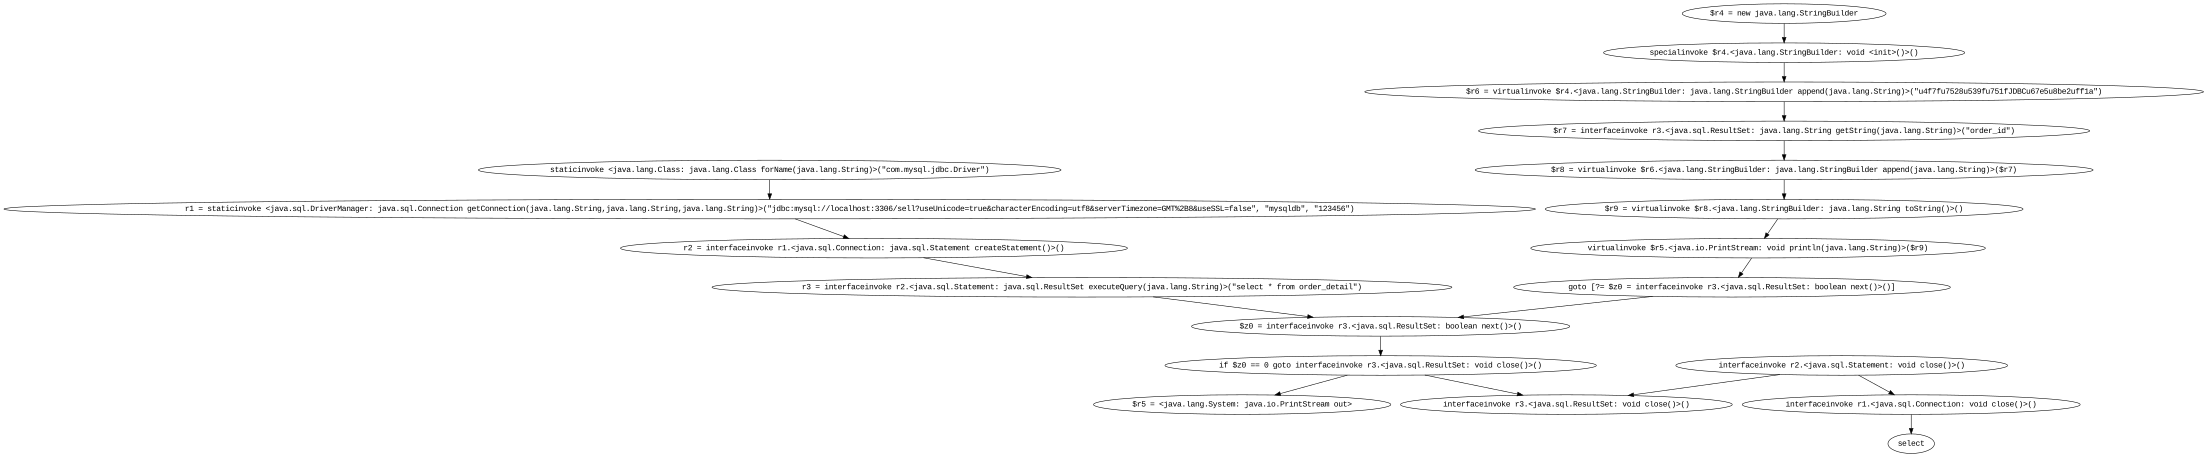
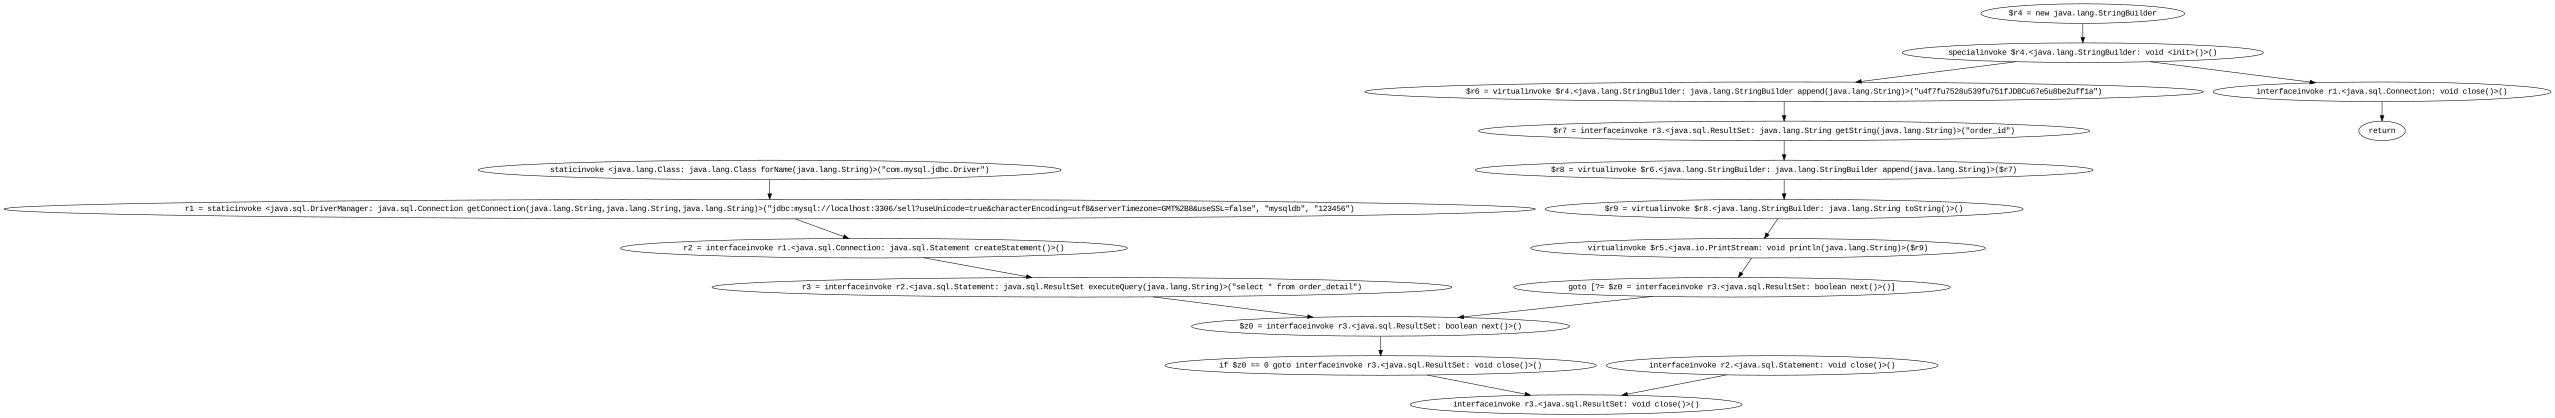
(1874, 384) -> (2230, 72)
(1242, 405) -> none
(1911, 444) -> (2382, 131)
